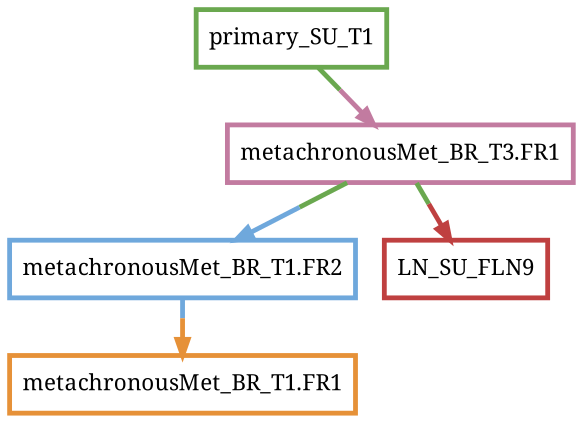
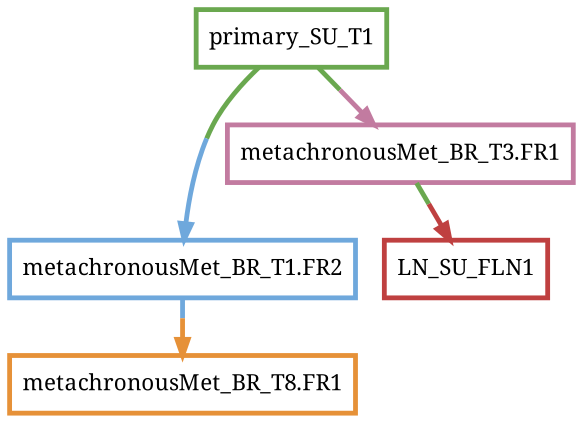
(299, 208) -> (207, 138)
(466, 269) -> (466, 269)
(183, 384) -> (183, 384)
